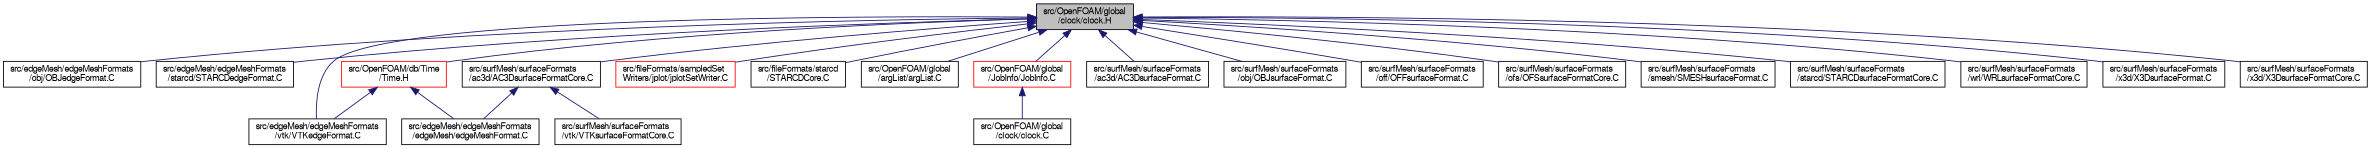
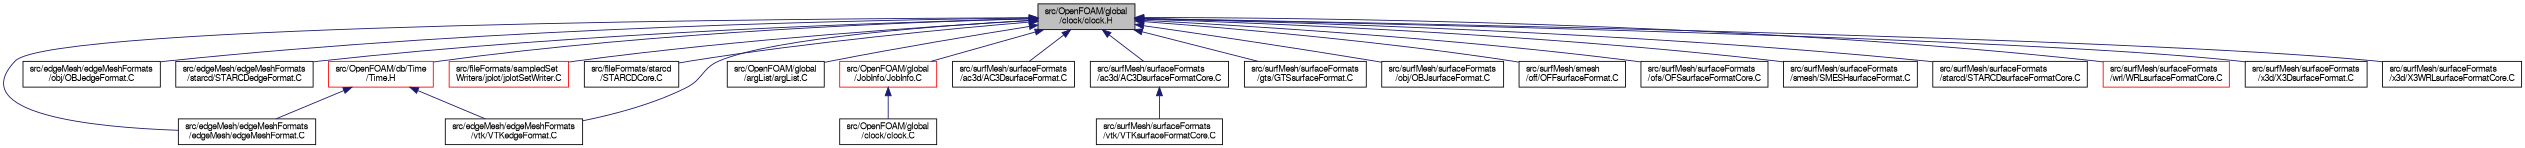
none -> (1305, 74)
(1422, 74) -> (1572, 74)
(2024, 74) -> (2166, 74)
(2304, 74) -> (2452, 74)
(498, 106) -> (414, 27)
